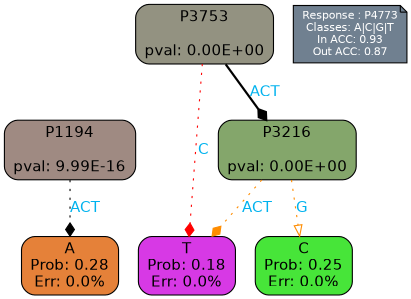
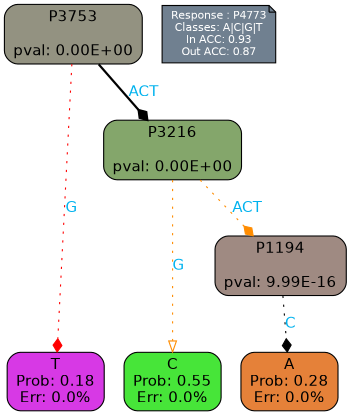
(203, 150) -> (72, 208)
(241, 203) -> (222, 203)
(85, 208) -> (291, 324)
(304, 266) -> (173, 382)
